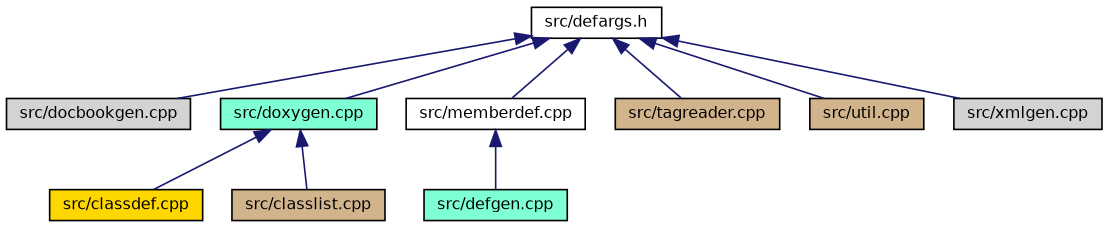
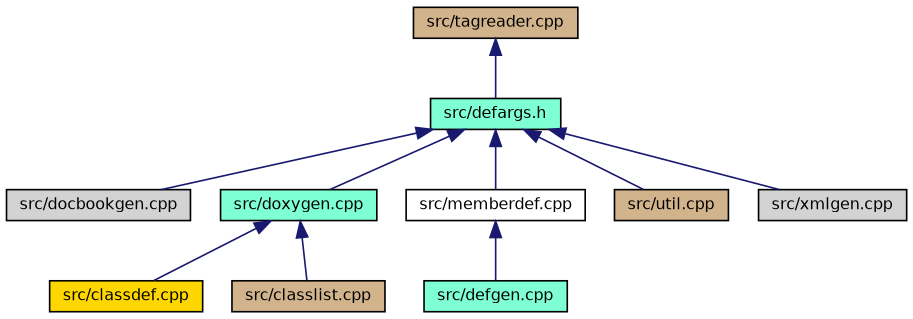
(597, 23) -> (496, 114)
(653, 74) -> (496, 77)
